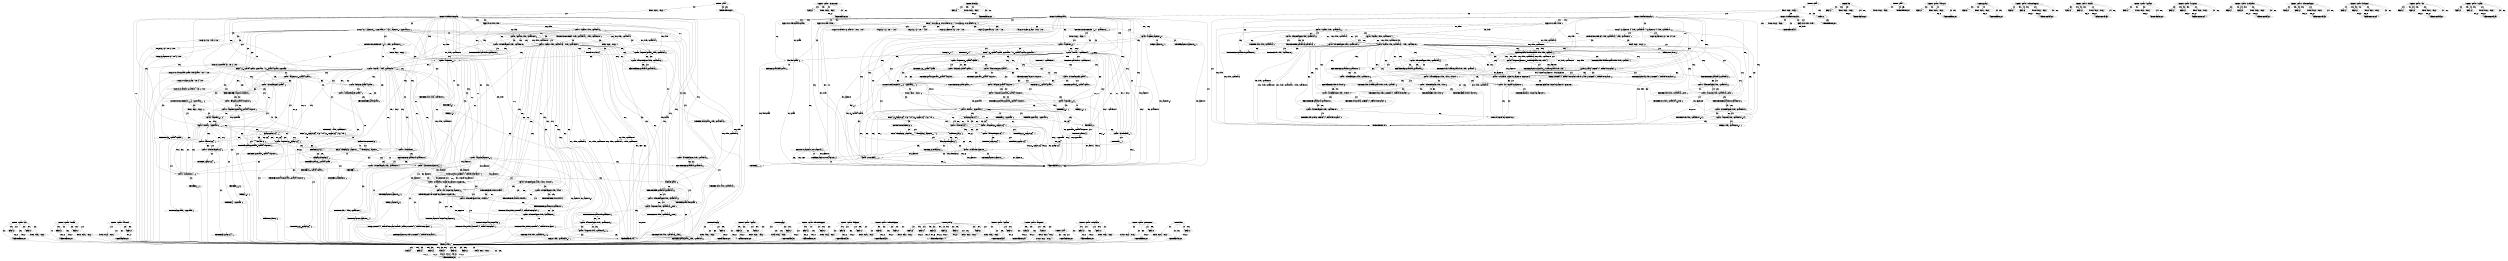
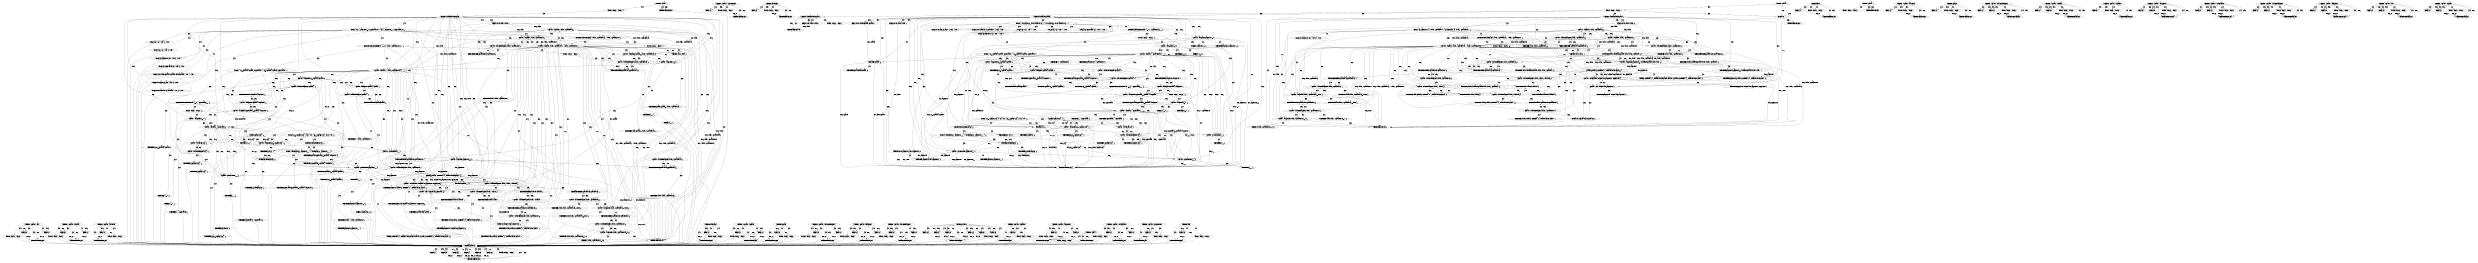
(1095, 43) -> (1062, 51)
none -> (681, 69)
